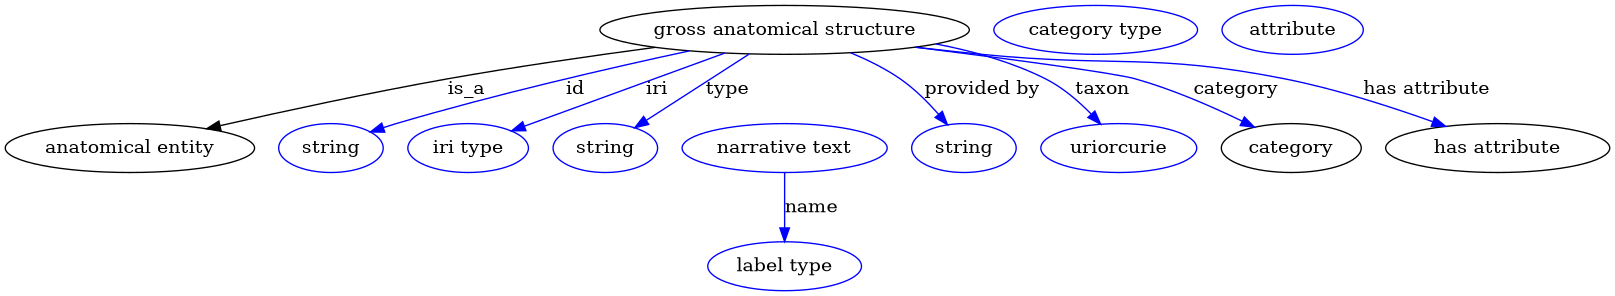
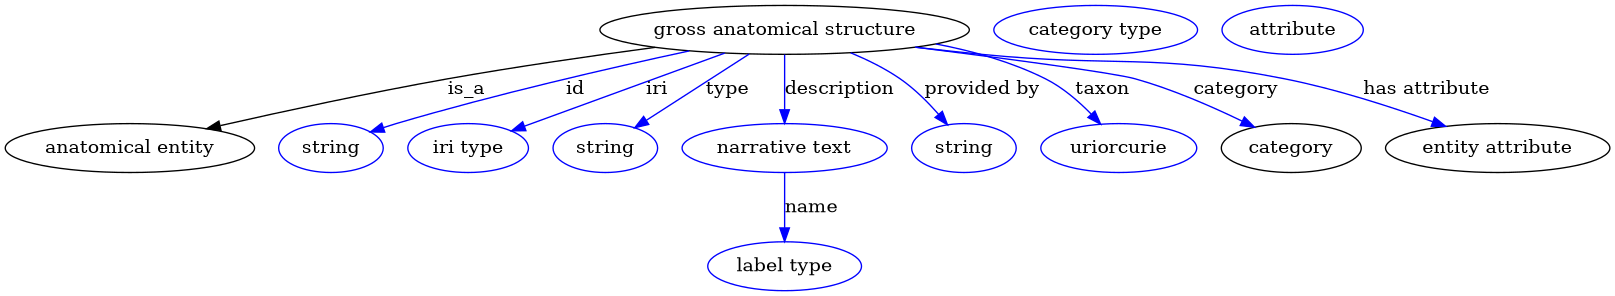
none -> (785, 82)
(1498, 148) -> (1498, 148)
